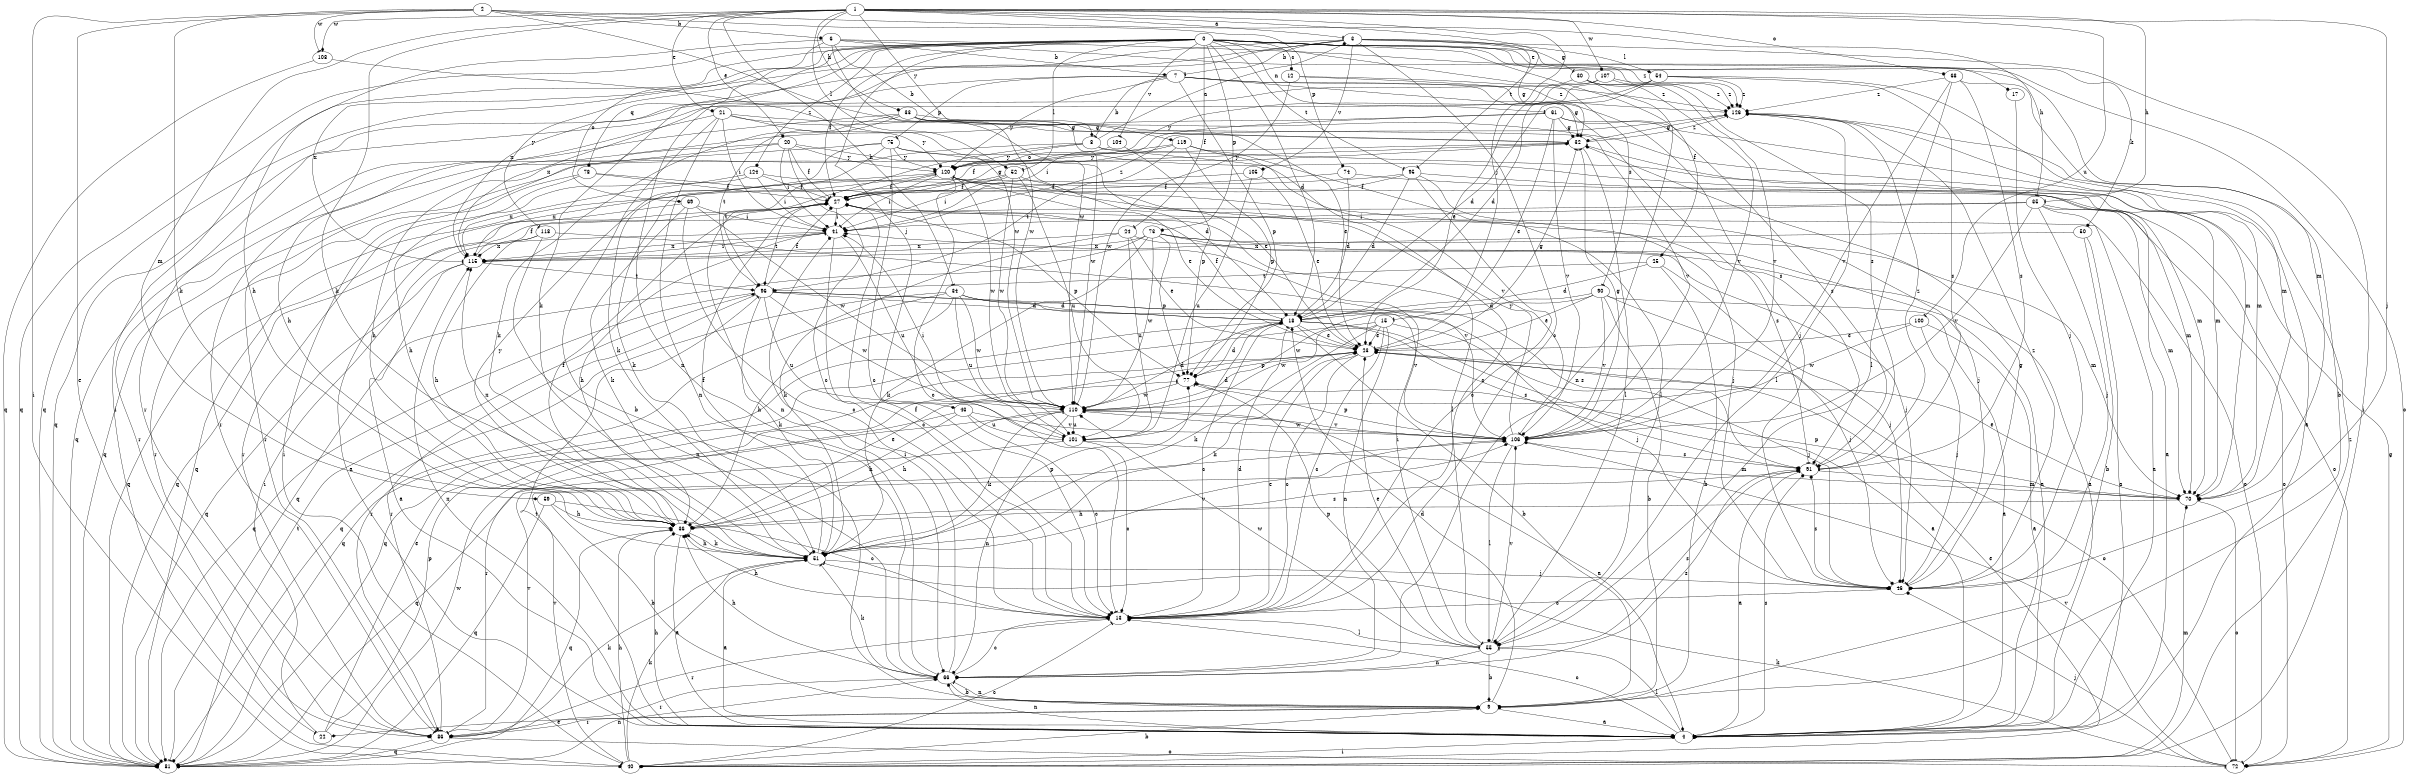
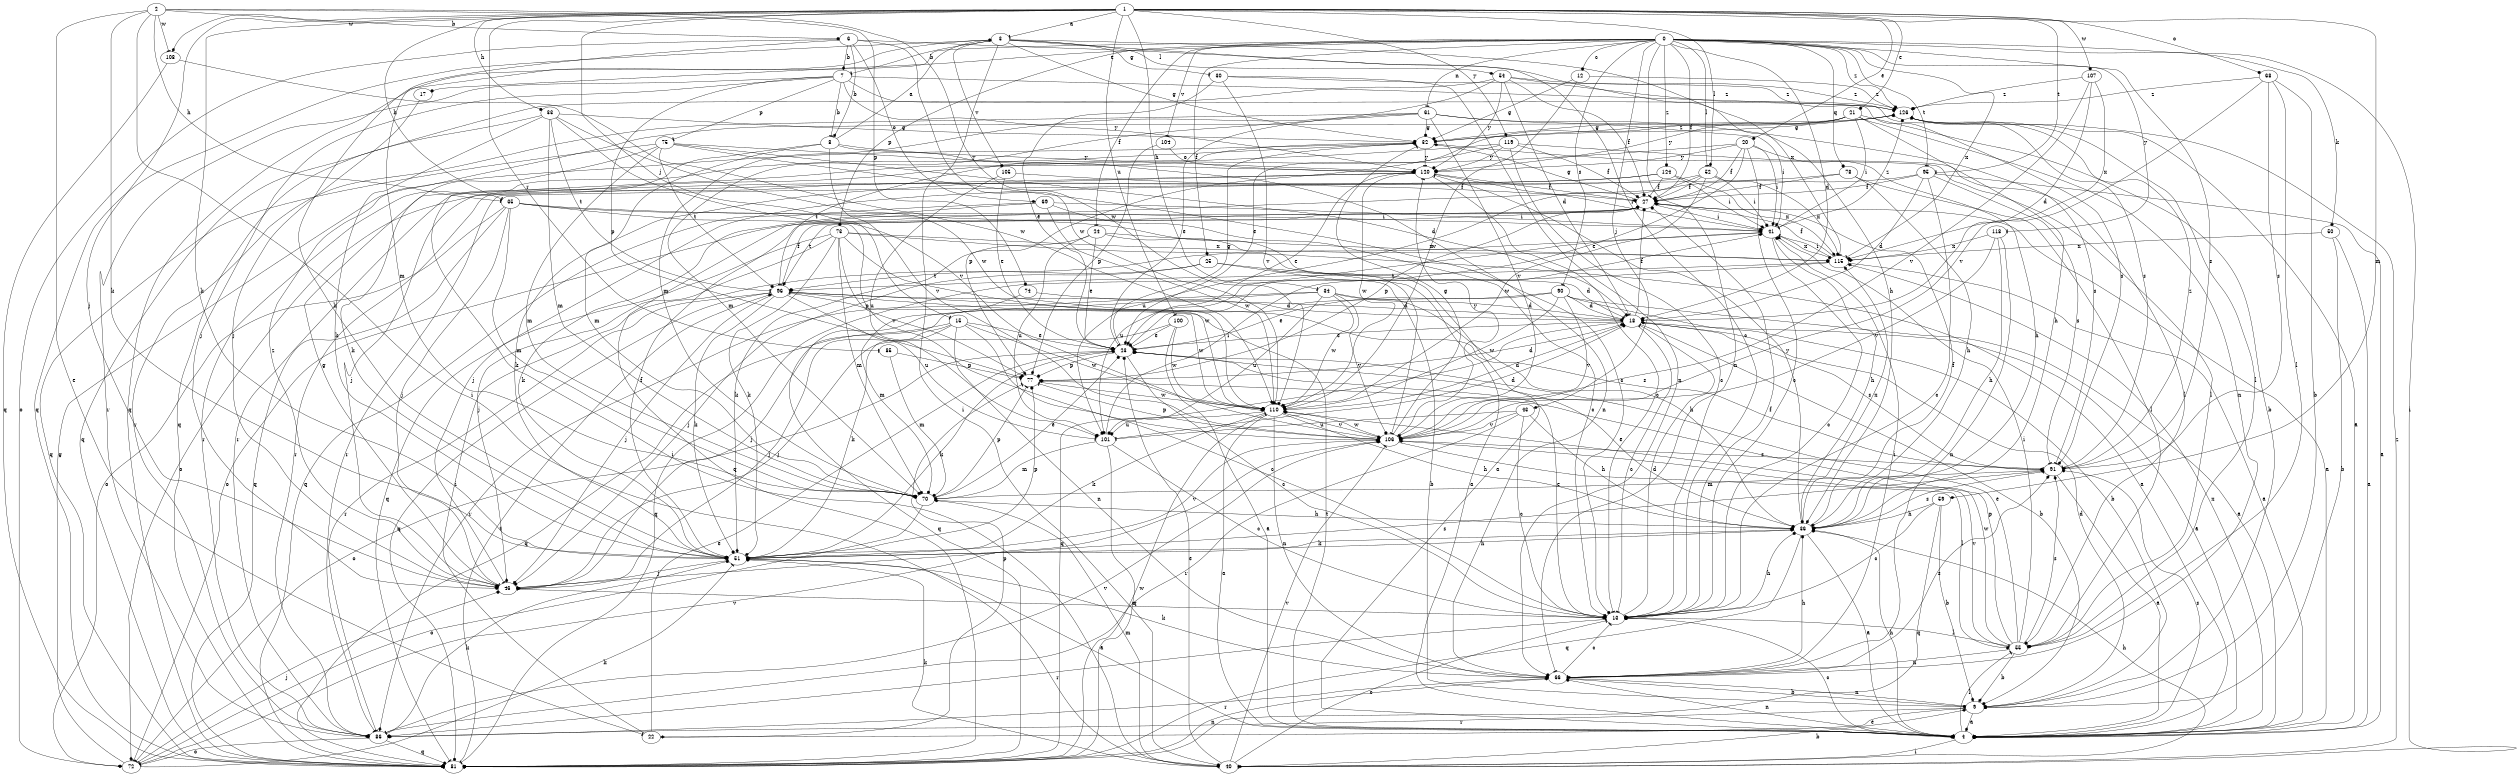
(1705, 184) -> (600, 393)
(1092, 188) -> (1595, 116)
none -> (889, 351)
